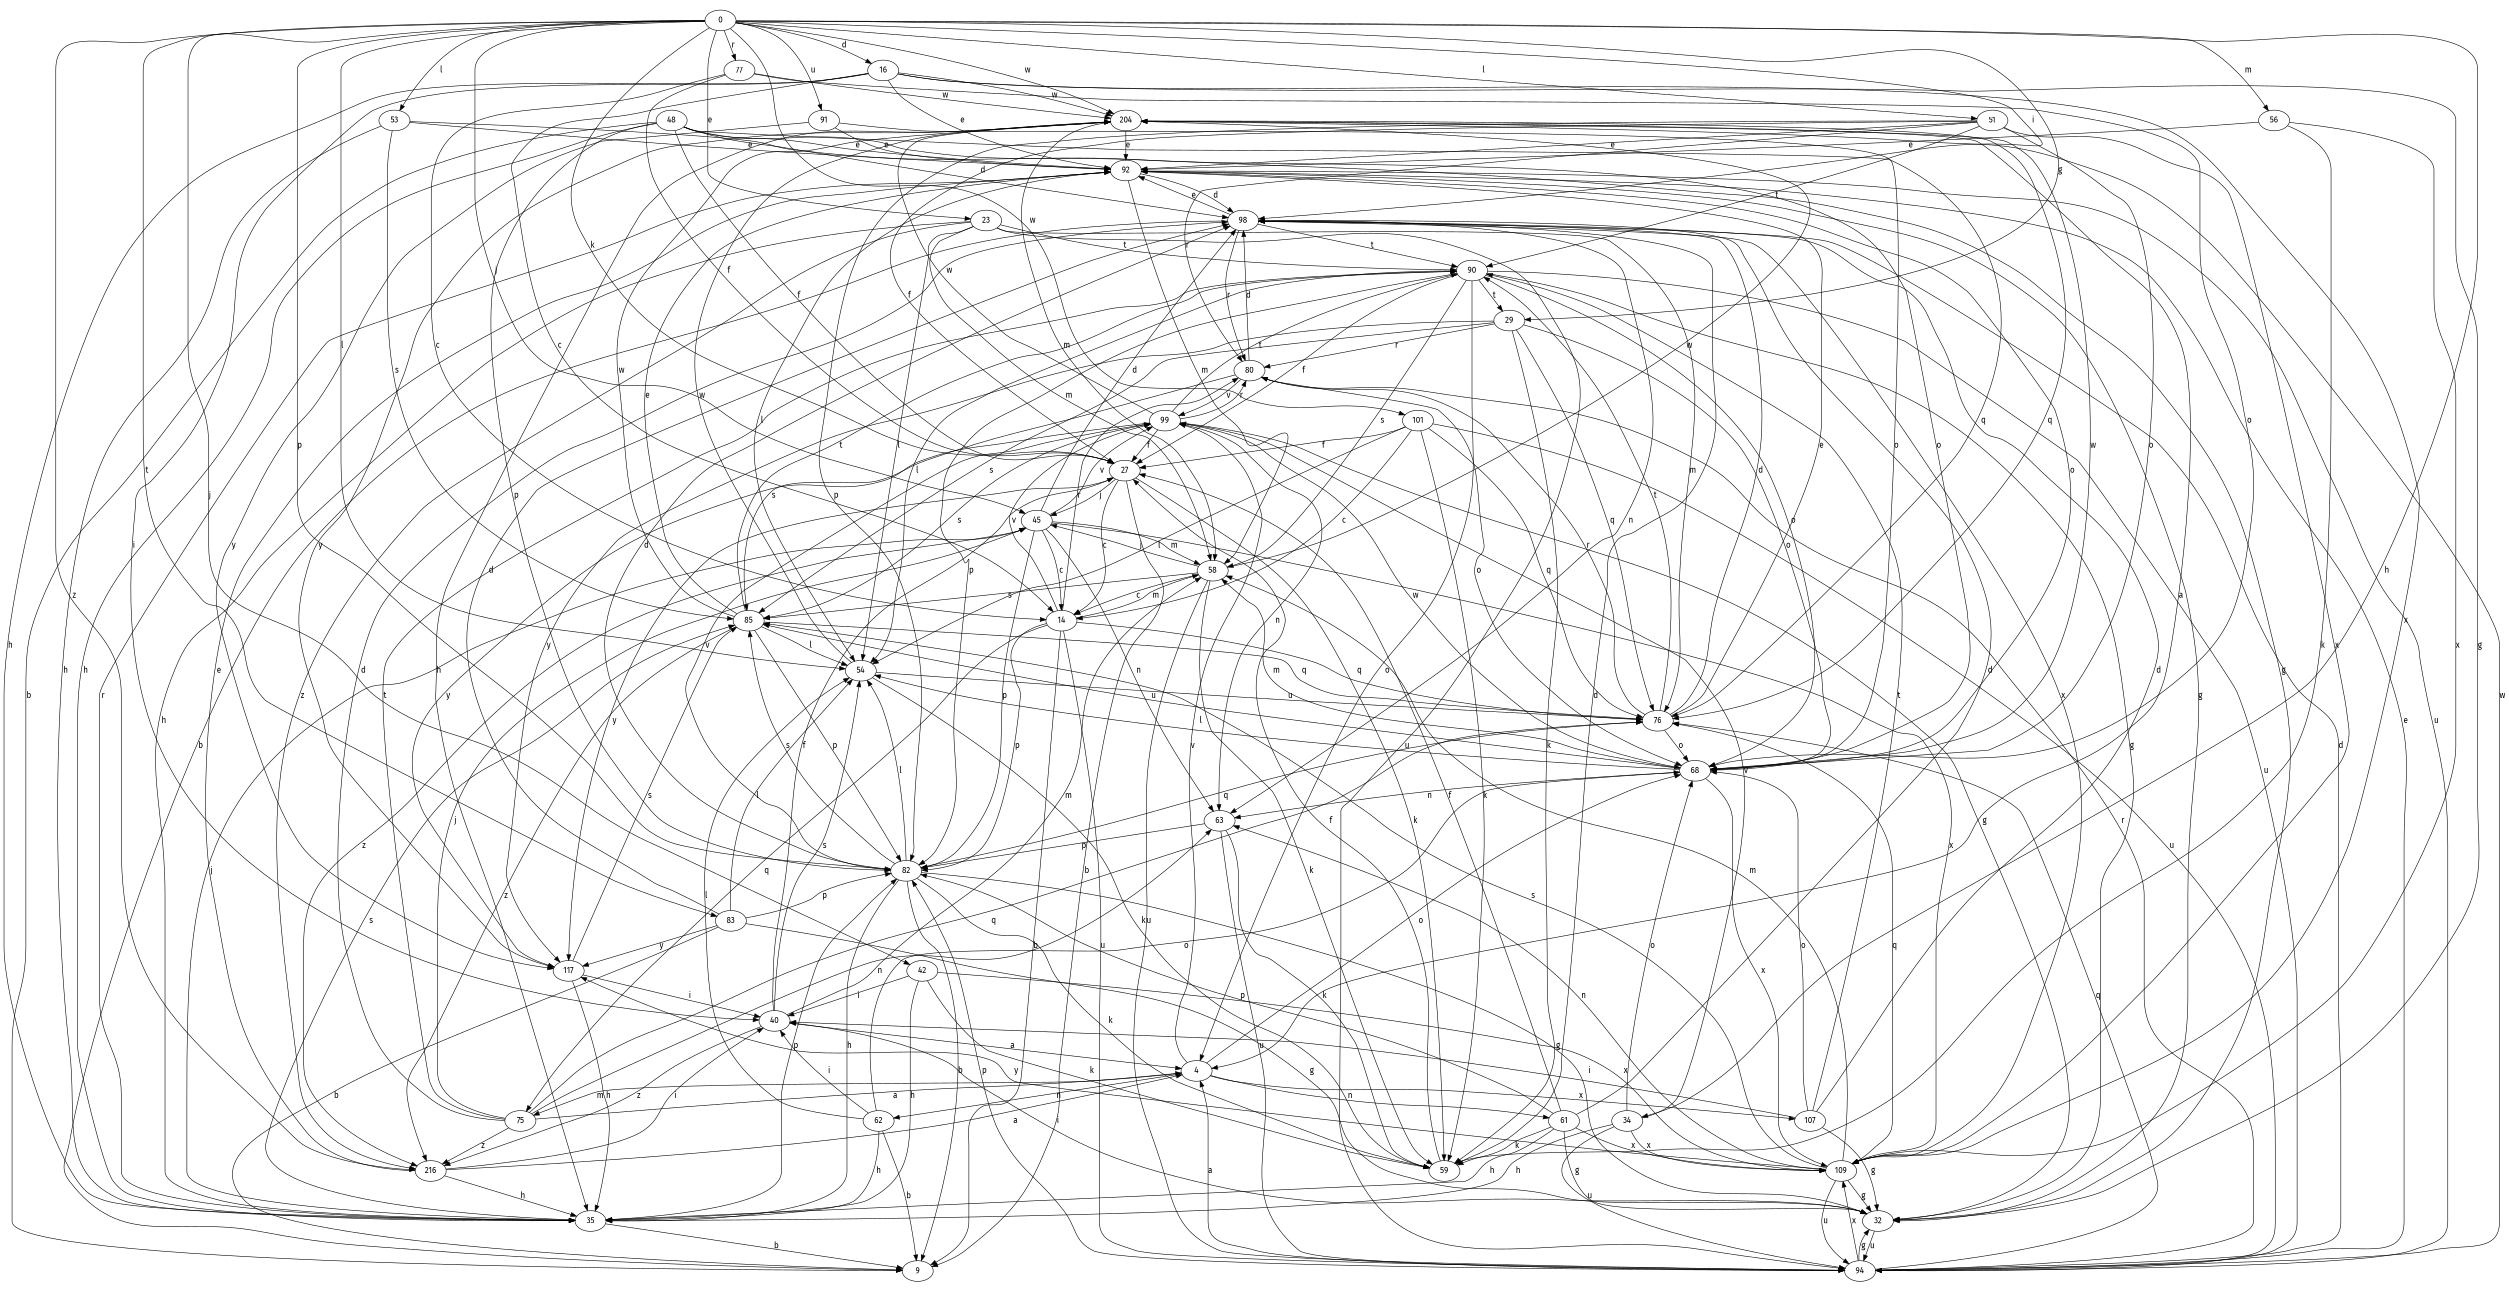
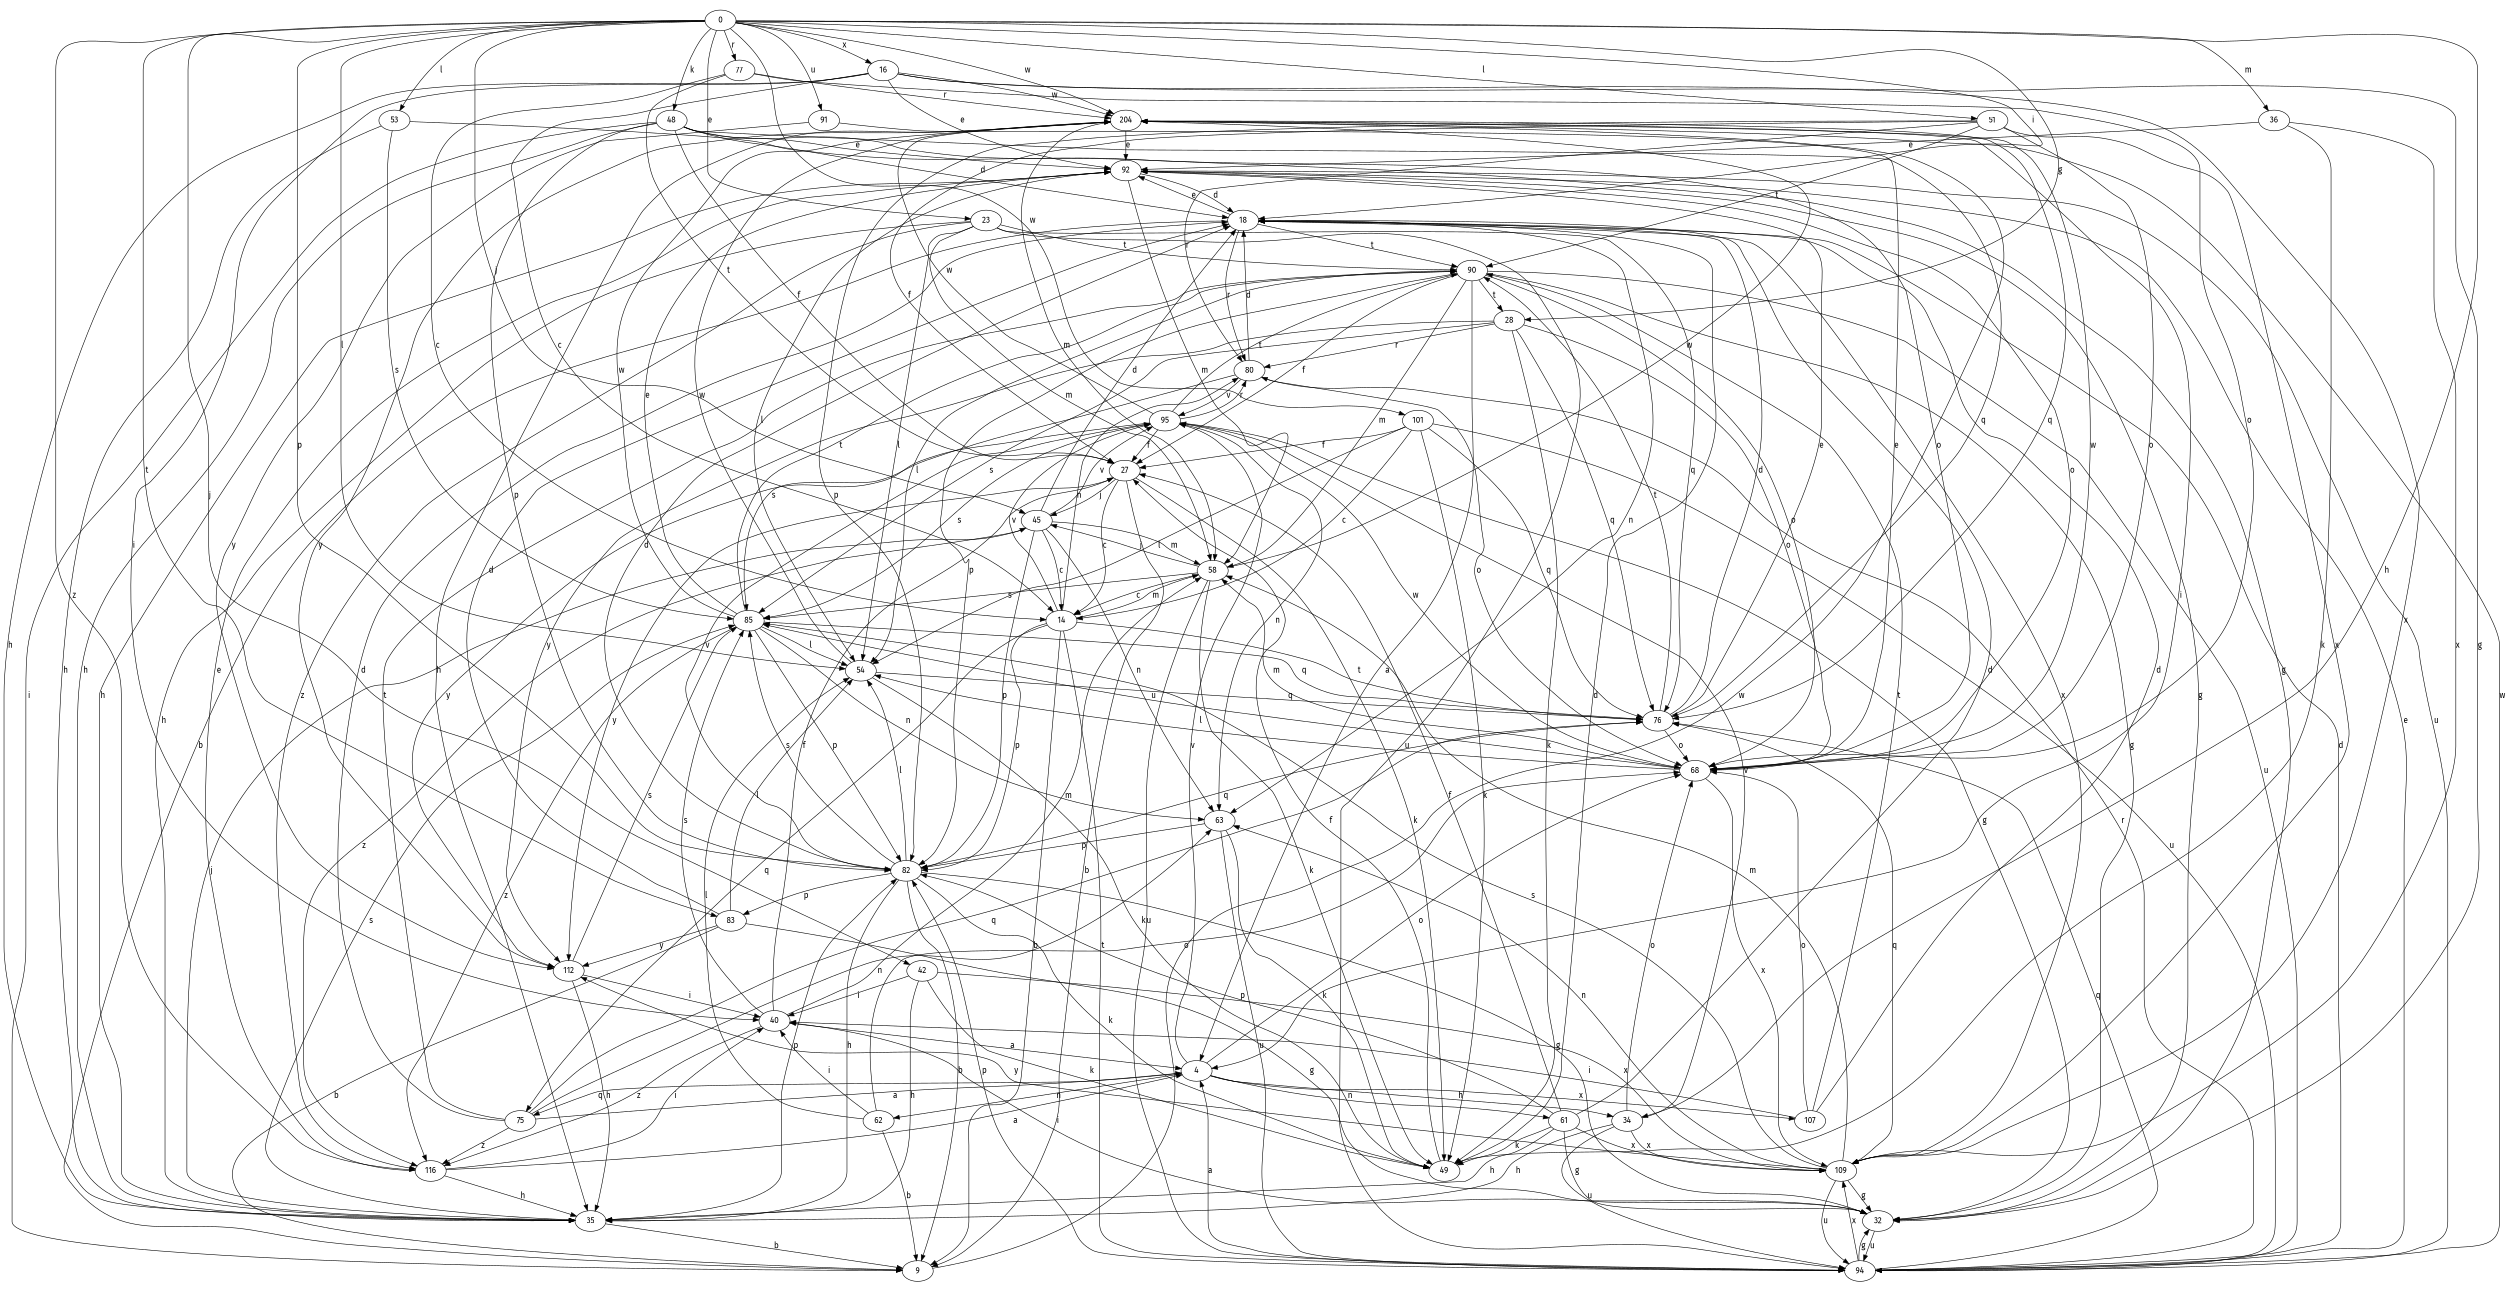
(844, 45) -> (844, 45)
(945, 95) -> (945, 95)
(2274, 120) -> (2274, 120)
(1541, 146) -> none
(757, 150) -> none
(967, 161) -> none
(1243, 221) -> (1243, 221)
(729, 271) -> (729, 271)
(1509, 321) -> (1509, 321)
(678, 342) -> (688, 64)
(1165, 421) -> (1165, 421)
(1383, 421) -> (1383, 421)
(1897, 446) -> (1897, 446)
(1524, 469) -> none
(1693, 471) -> (1693, 471)
(1079, 496) -> (1079, 496)
(2181, 596) -> (2181, 596)
none -> (1820, 623)
(1729, 667) -> none
(1360, 671) -> (1360, 671)
(1387, 671) -> (1387, 671)
(29, 696) -> (29, 696)
(103, 696) -> (103, 696)
(1291, 696) -> (1291, 696)
(550, 698) -> none
(1459, 788) -> (963, 762)
(813, 857) -> (682, 822)
(816, 896) -> (818, 888)
(1103, 946) -> (1103, 946)
(569, 971) -> (569, 971)
(601, 1096) -> (601, 1096)
none -> (1409, 1096)
(1857, 1155) -> none
(431, 1171) -> (431, 1171)
(1444, 1171) -> (1444, 1171)
(772, 1214) -> none
